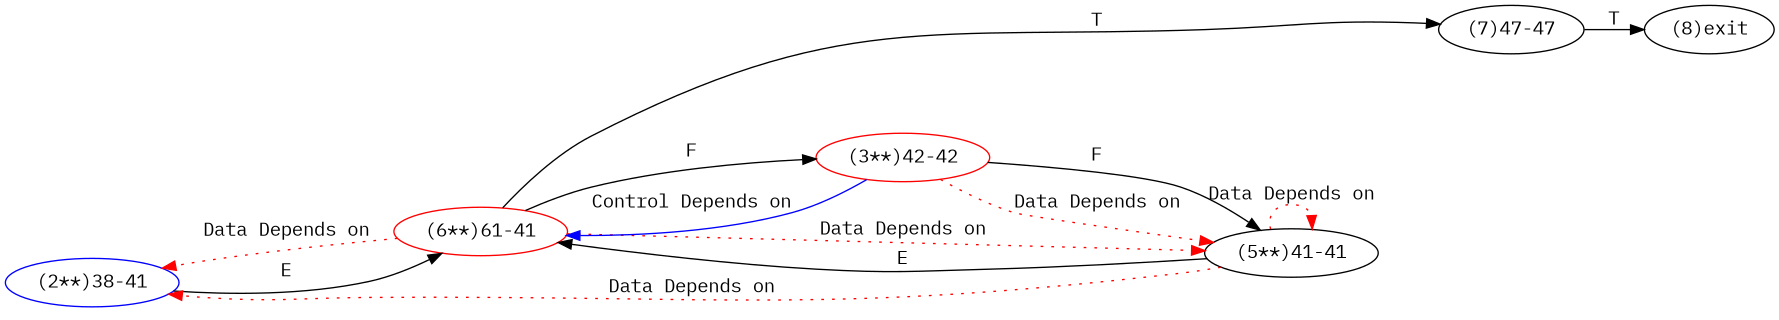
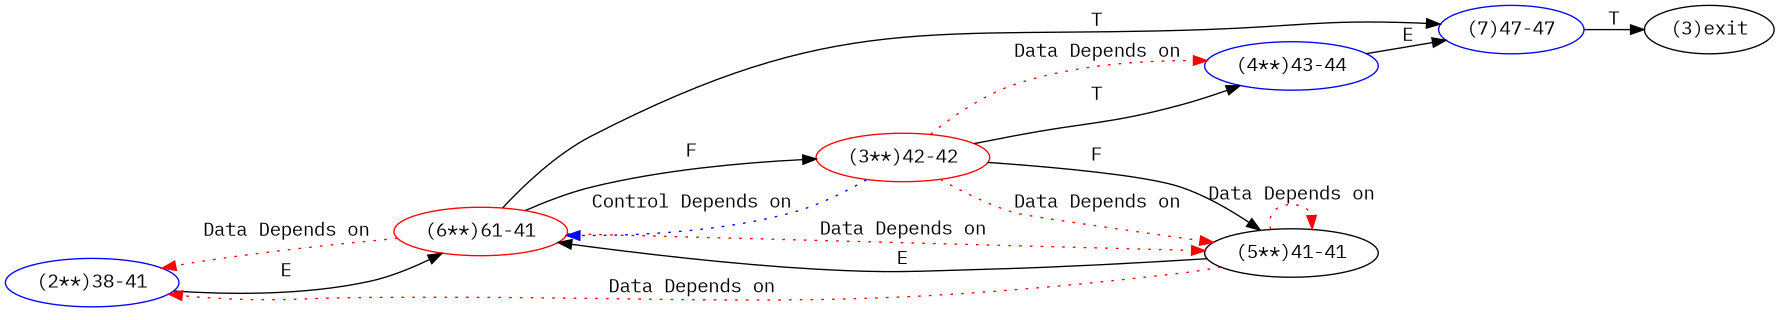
(1511, 30) -> (1511, 30)
(1709, 30) -> (1709, 30)
none -> (1291, 66)
(727, 226) -> (727, 226)
